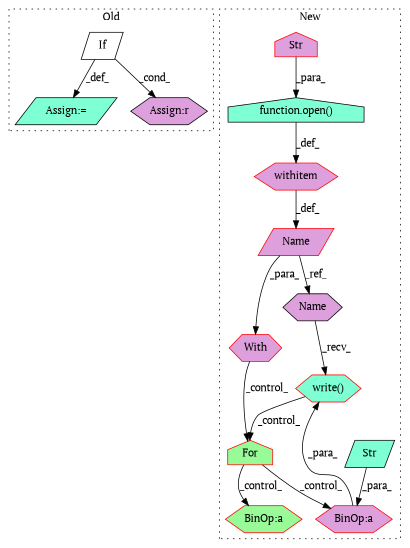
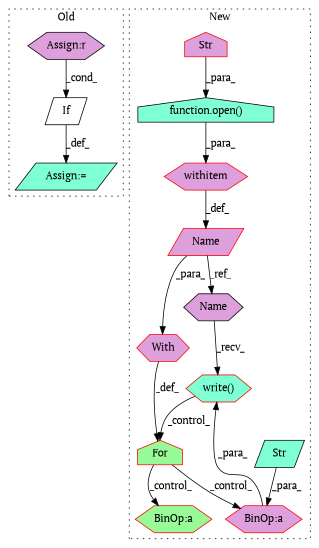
(133, 76) -> (66, 75)
(308, 144) -> (221, 144)
(267, 388) -> (167, 388)
